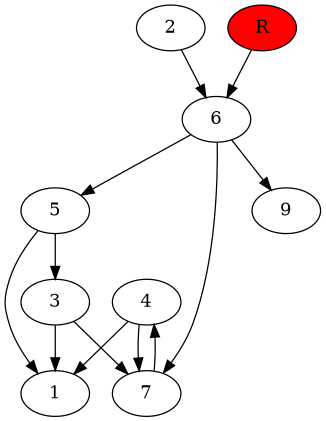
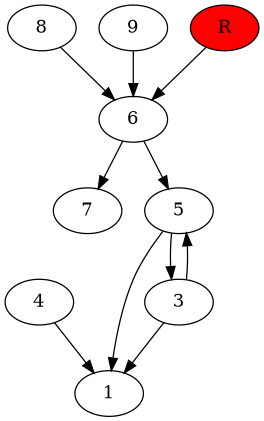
(171, 28) -> (42, 28)
(247, 160) -> (133, 67)
(138, 341) -> none
(95, 342) -> (187, 263)
(155, 354) -> none
